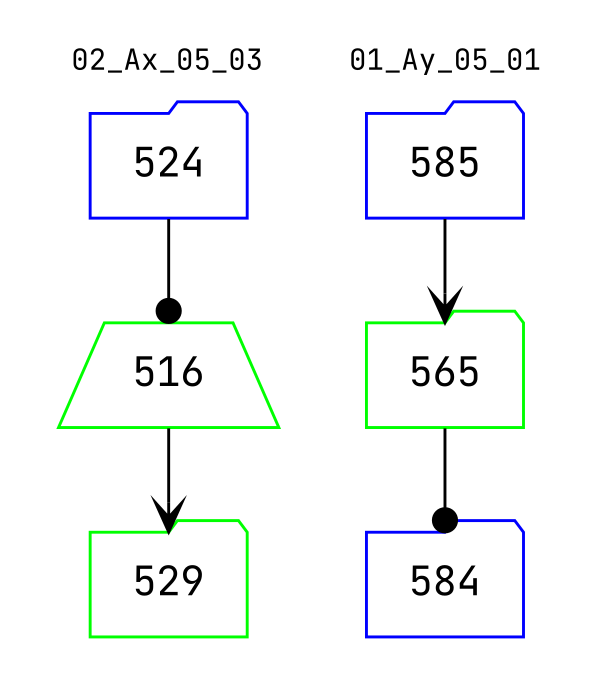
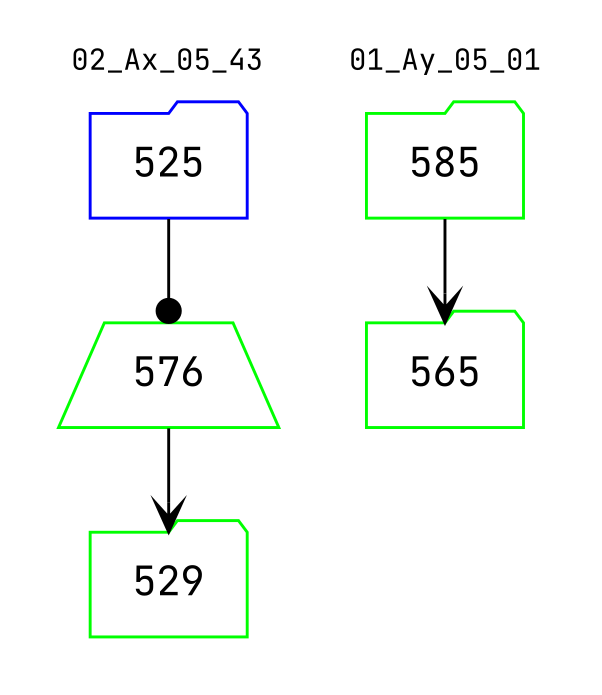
(169, 63) -> (169, 63)
(169, 166) -> (169, 166)
(445, 166) -> (445, 166)
(169, 375) -> (169, 375)
(445, 585) -> none
